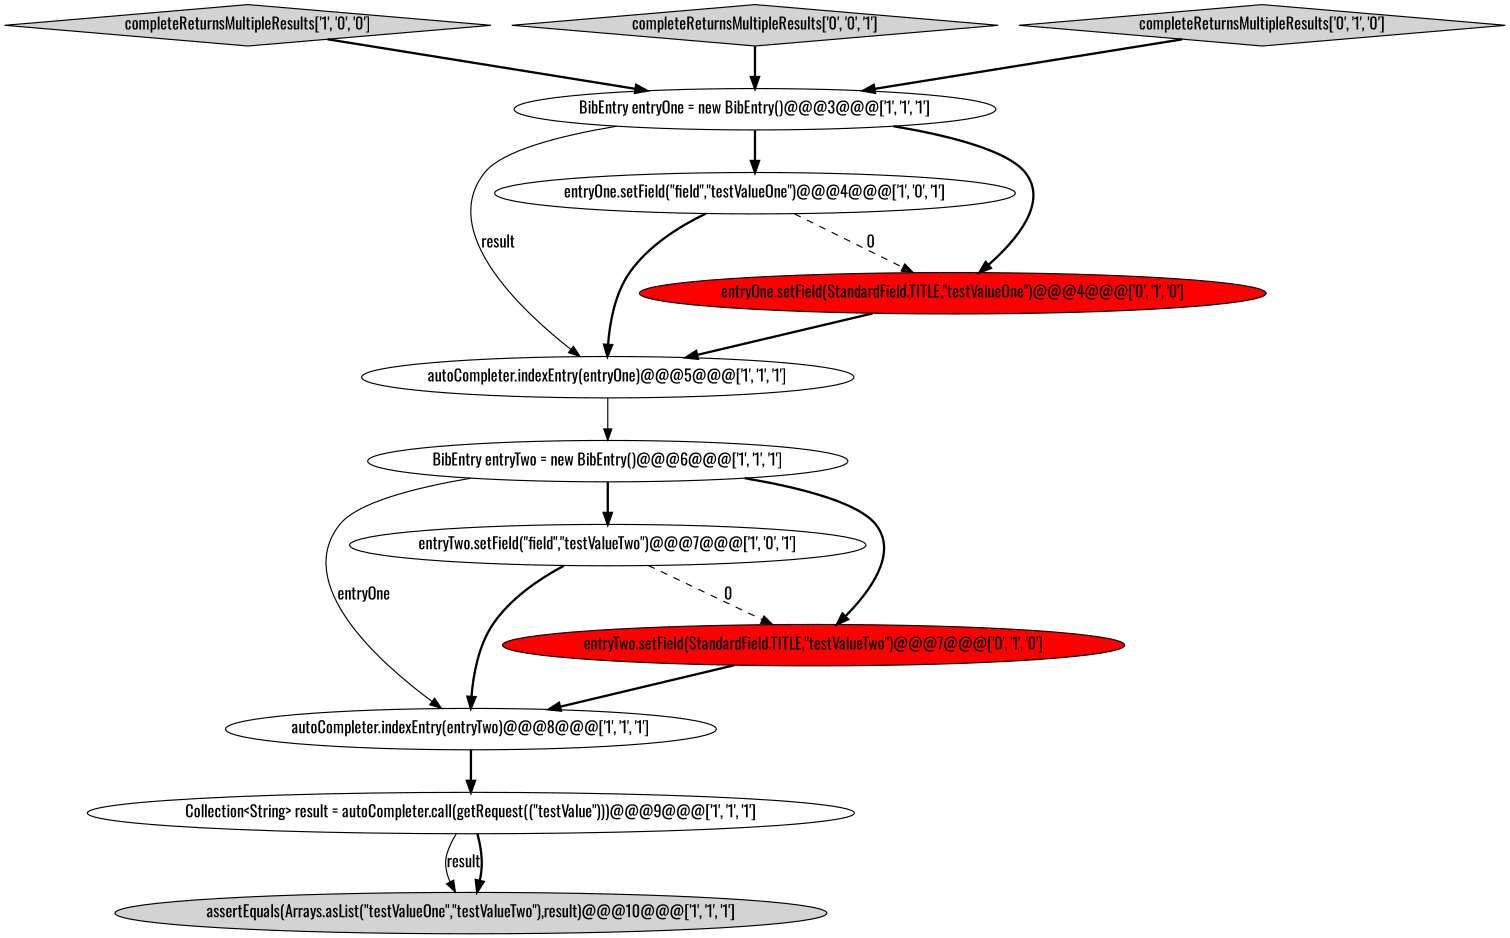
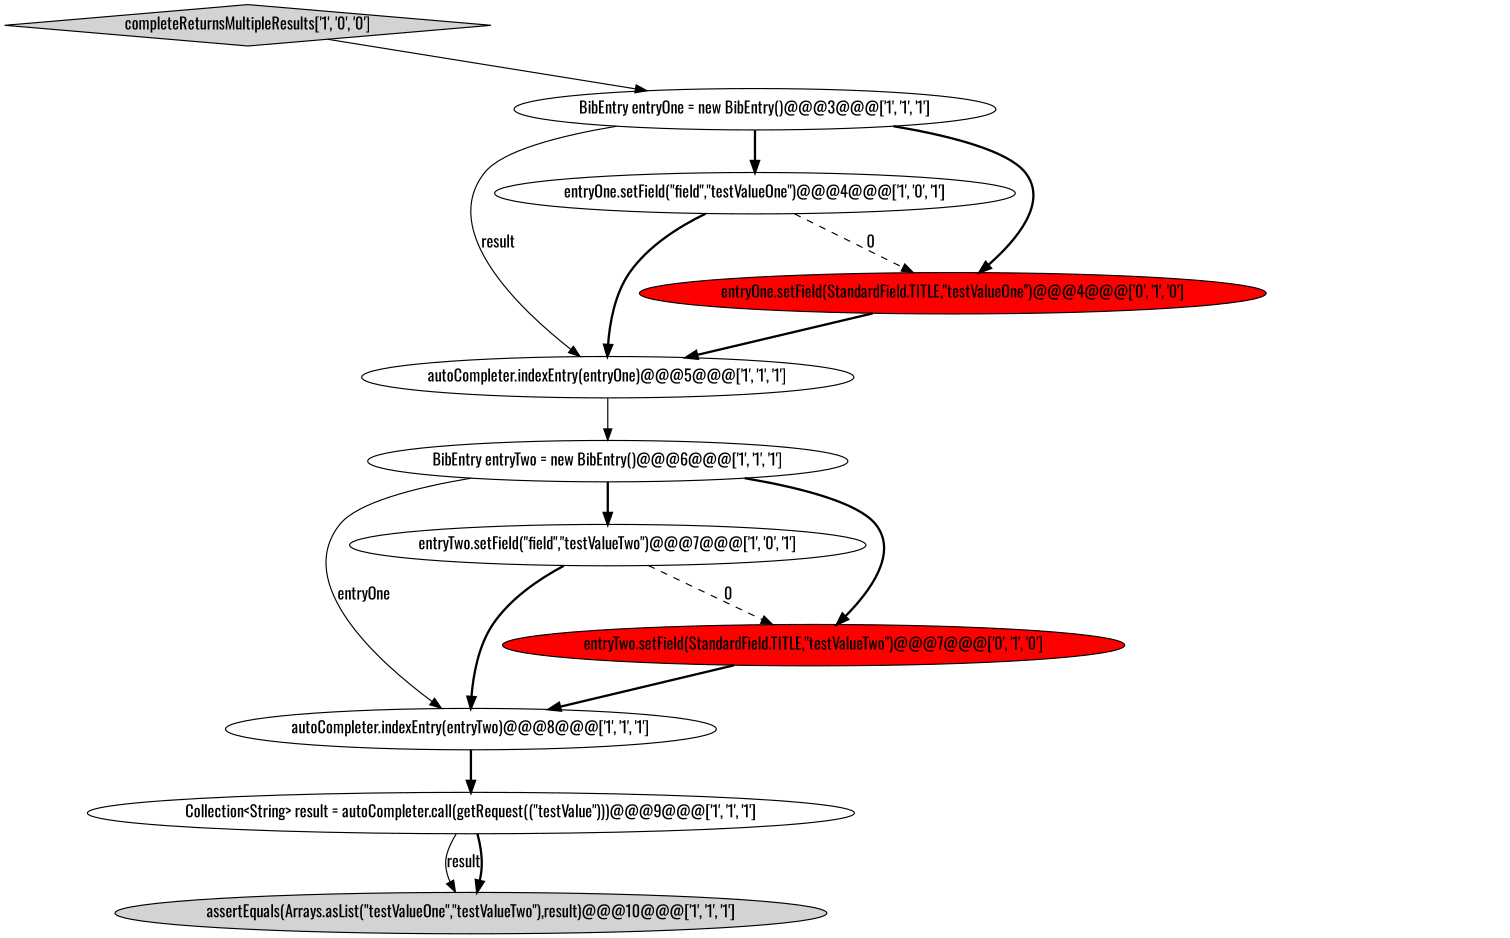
(755, 25) -> none
(1262, 25) -> none
(482, 64) -> (482, 64)
